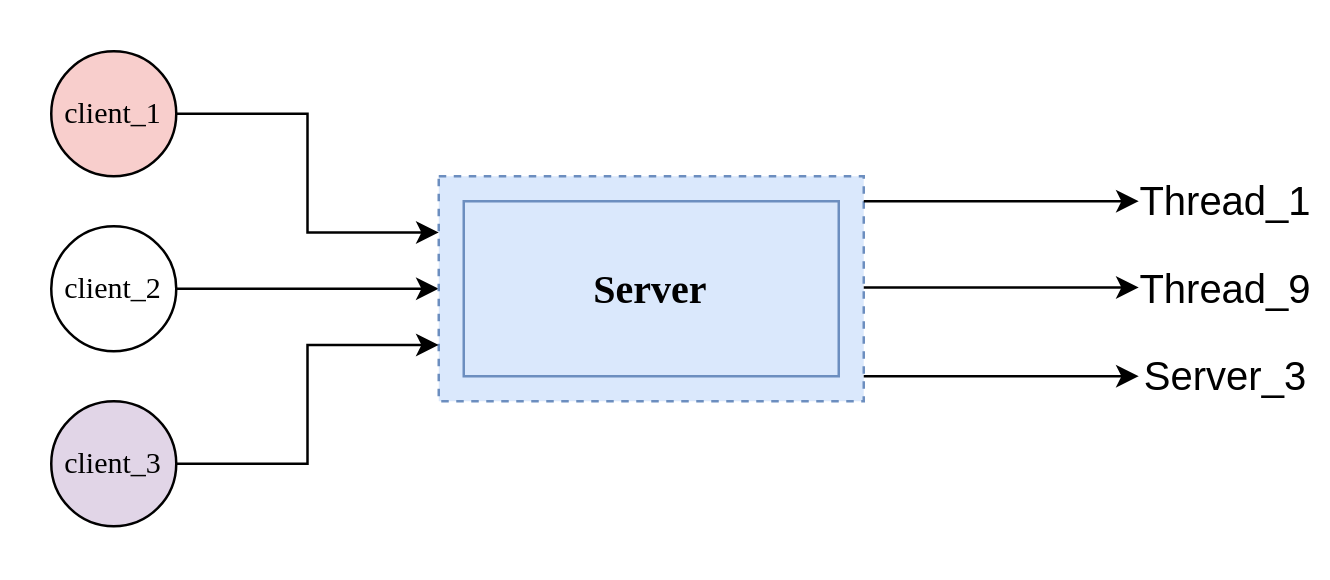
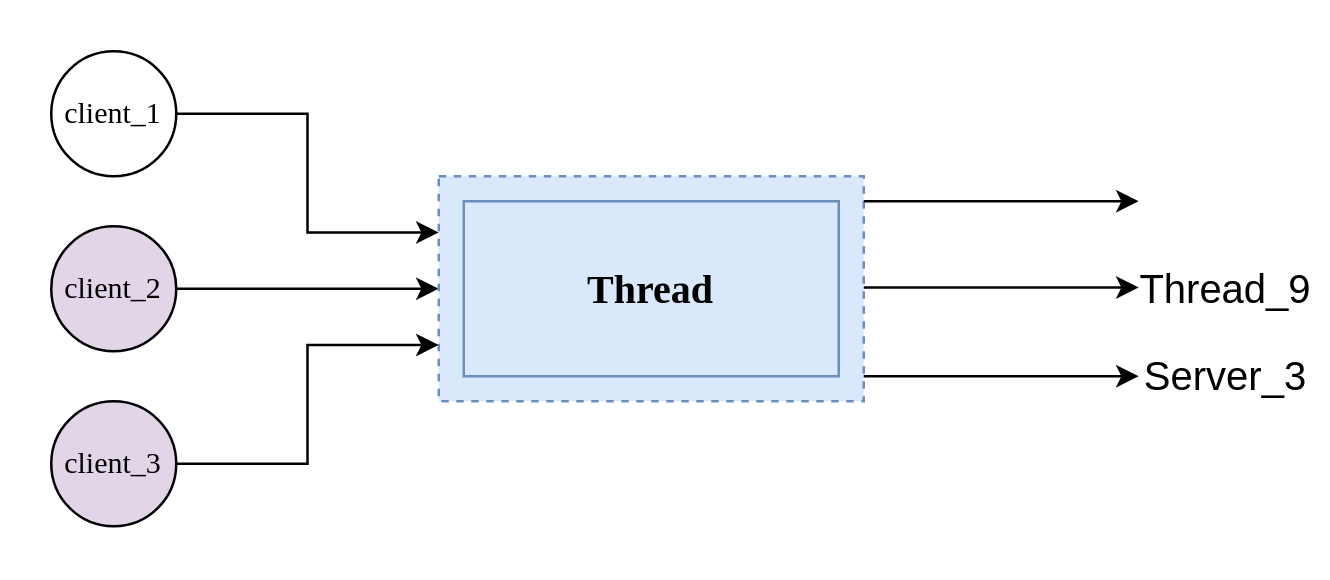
(114, 114) -> (114, 114)
(1226, 201) -> none
(114, 289) -> (114, 289)
(651, 289) -> (651, 289)
